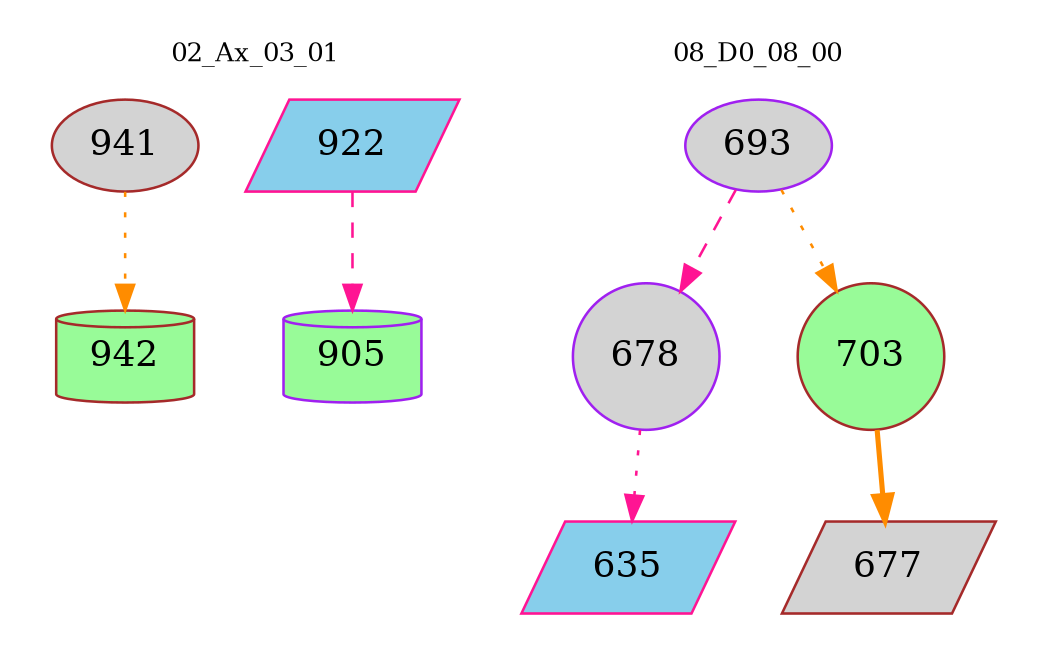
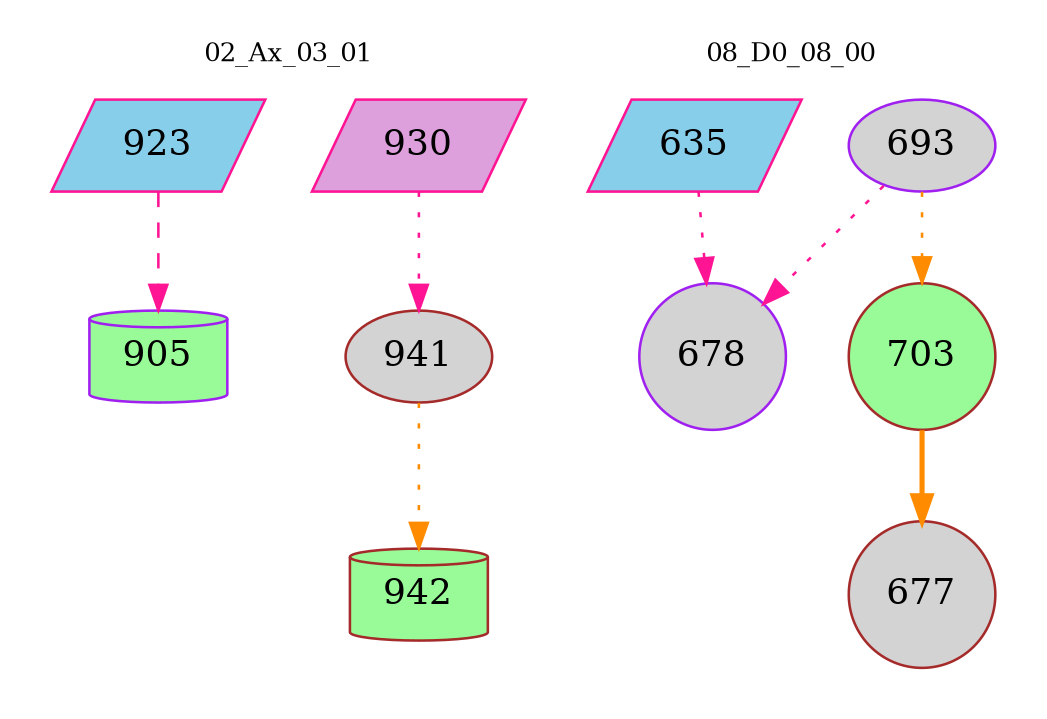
(352, 146) -> (158, 146)
none -> (419, 146)
(714, 229) -> (833, 236)
(637, 462) -> (701, 225)
(889, 568) -> (922, 595)
